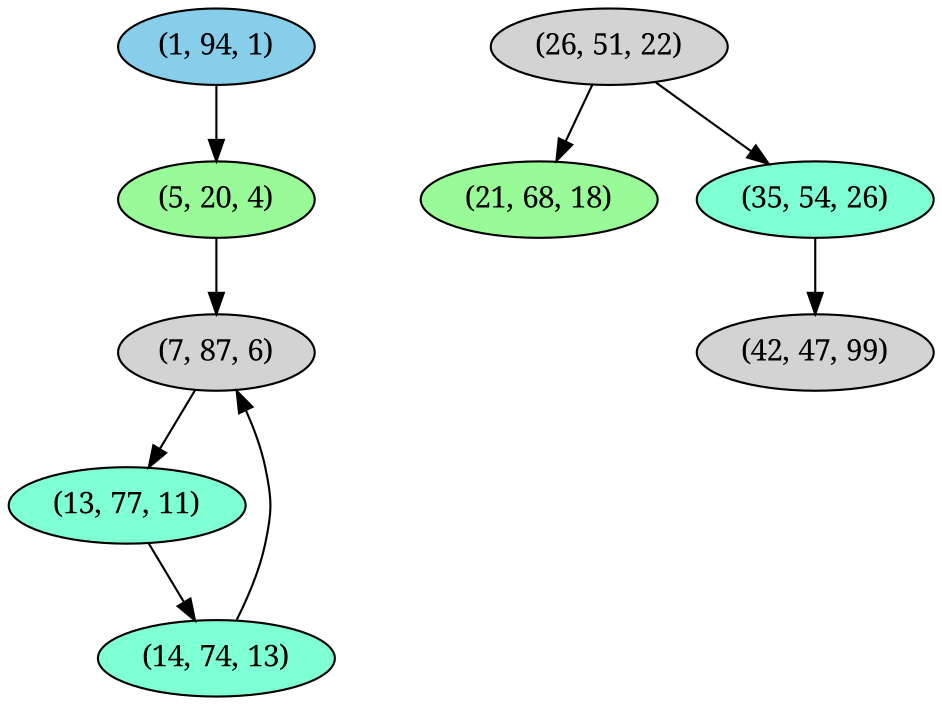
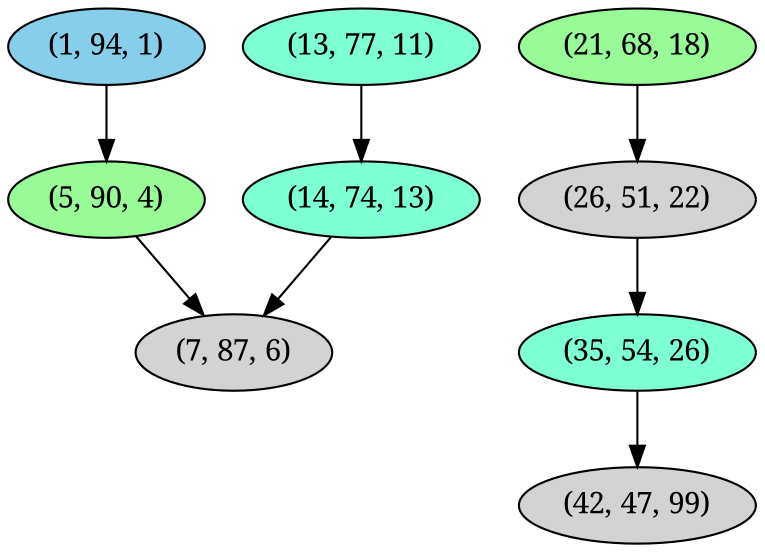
(579, 113) -> (637, 113)
(216, 200) -> (106, 200)
(178, 419) -> none
